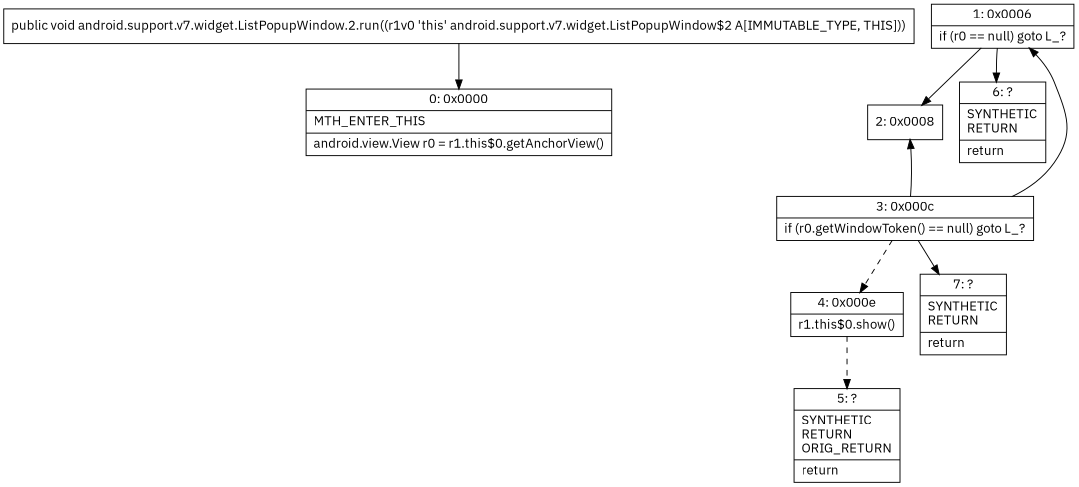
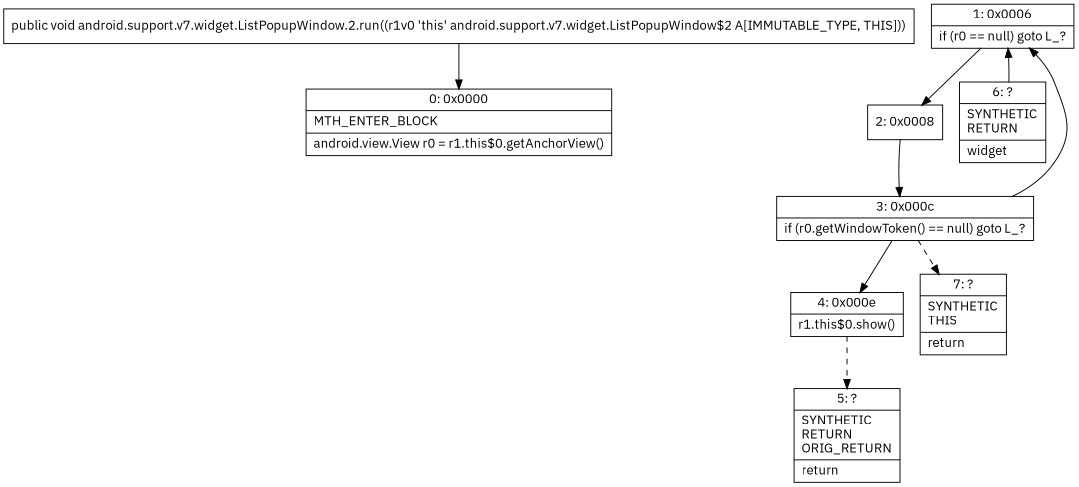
(997, 60) -> (1009, 70)
(370, 121) -> (376, 121)
(986, 151) -> (987, 151)
(911, 173) -> (899, 163)
(926, 253) -> (926, 253)
(879, 262) -> (879, 262)
(953, 321) -> (943, 321)
